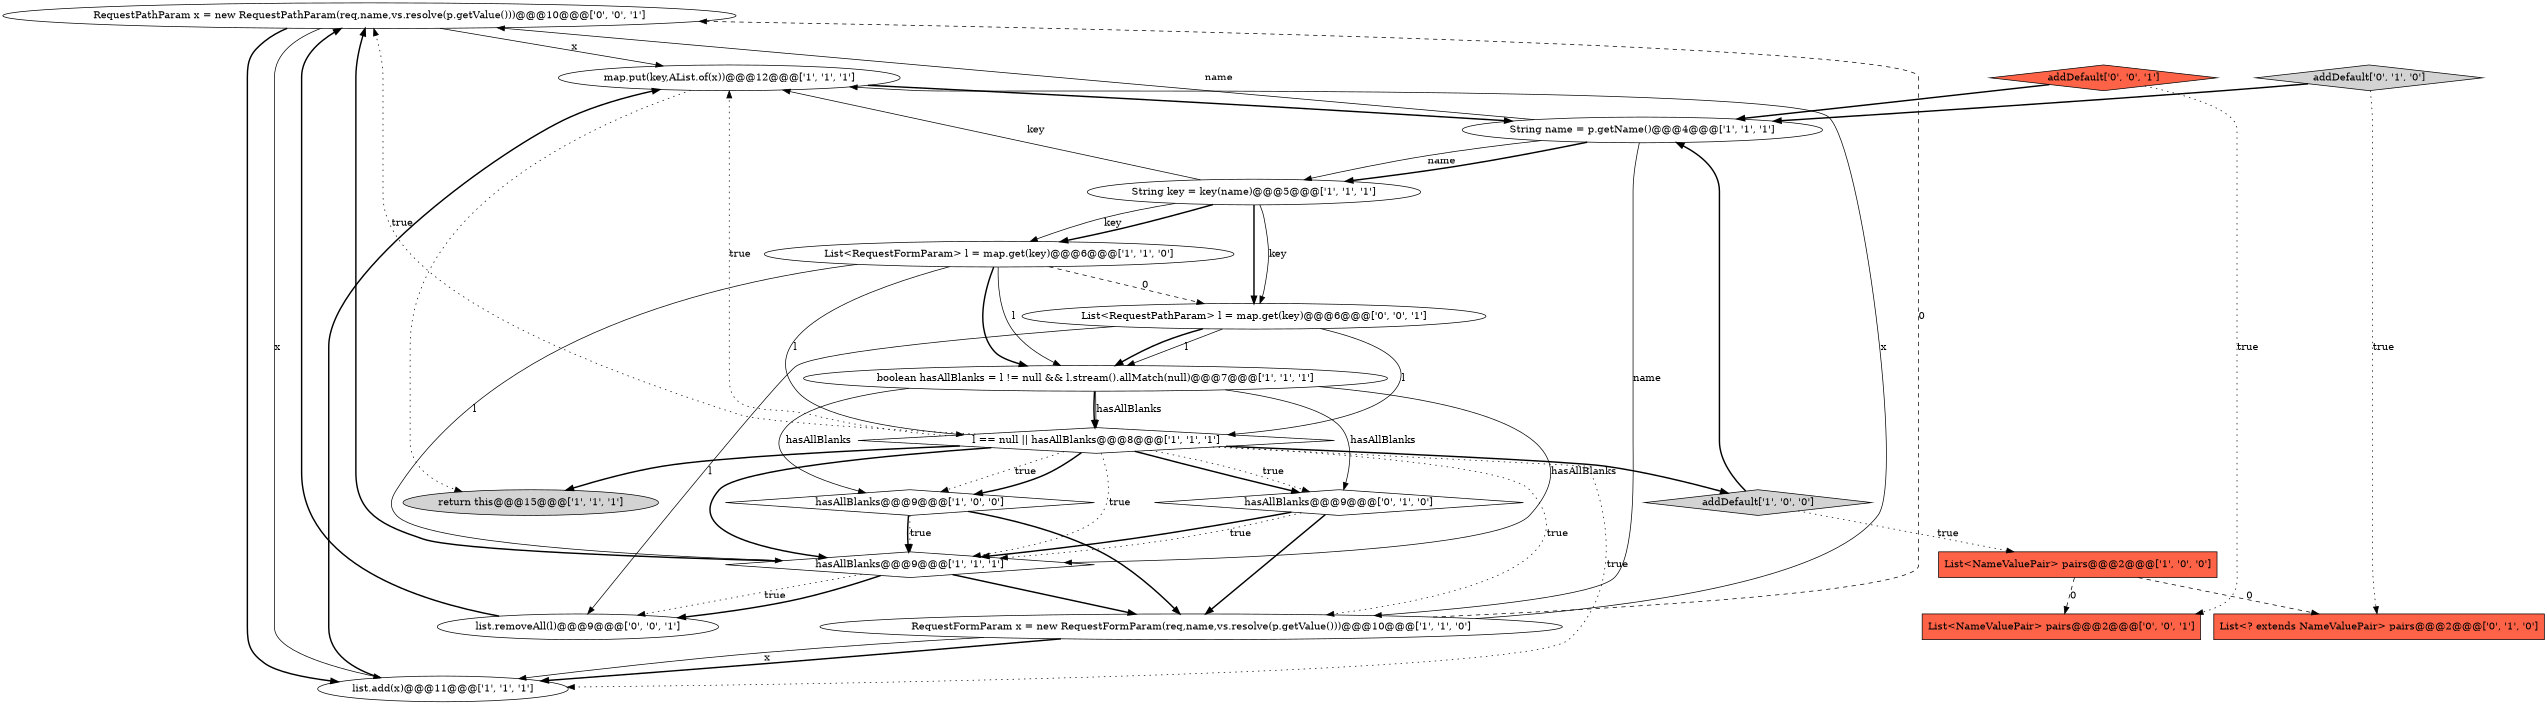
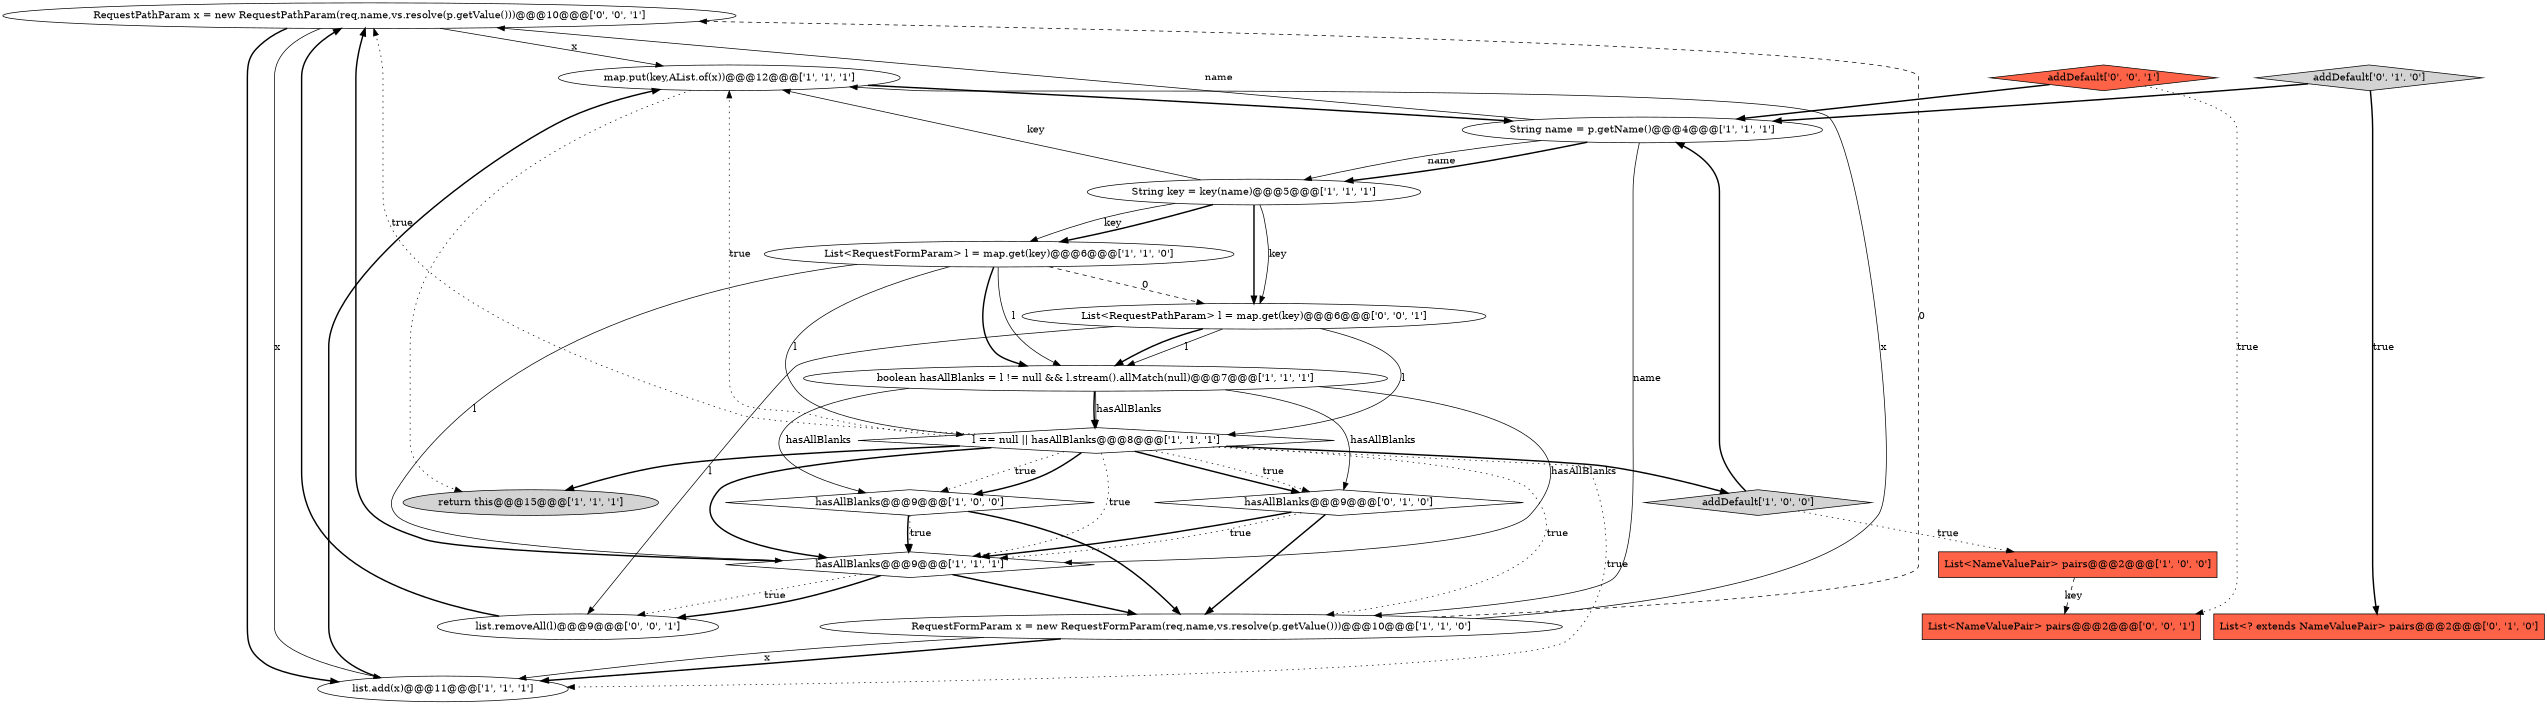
(2373, 349) -> (2373, 349)
(2225, 595) -> none
(2074, 596) -> (2074, 596)
